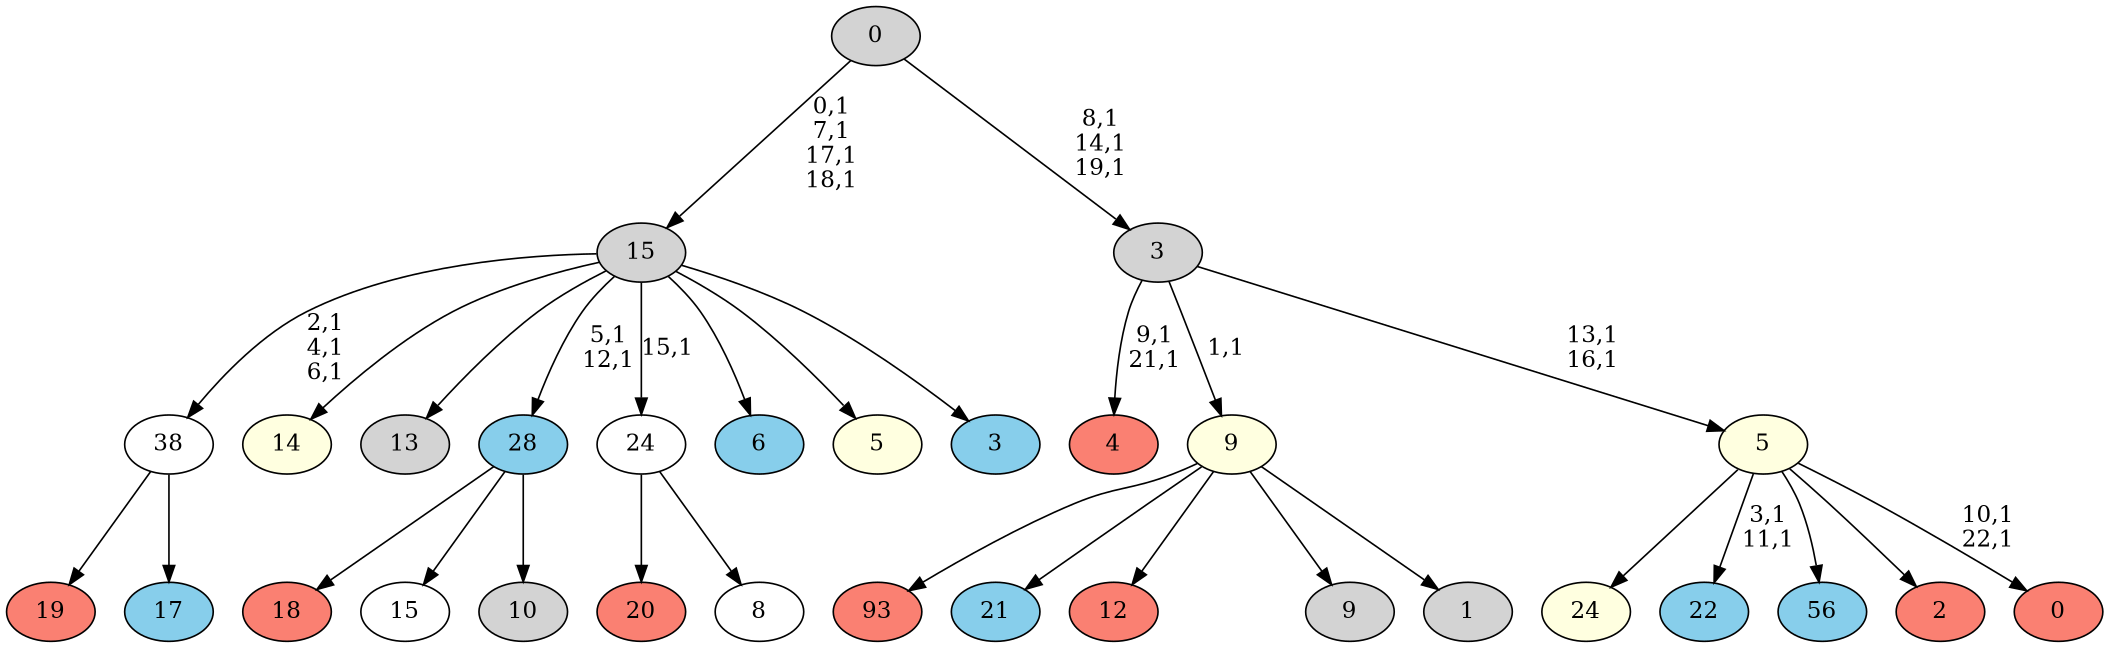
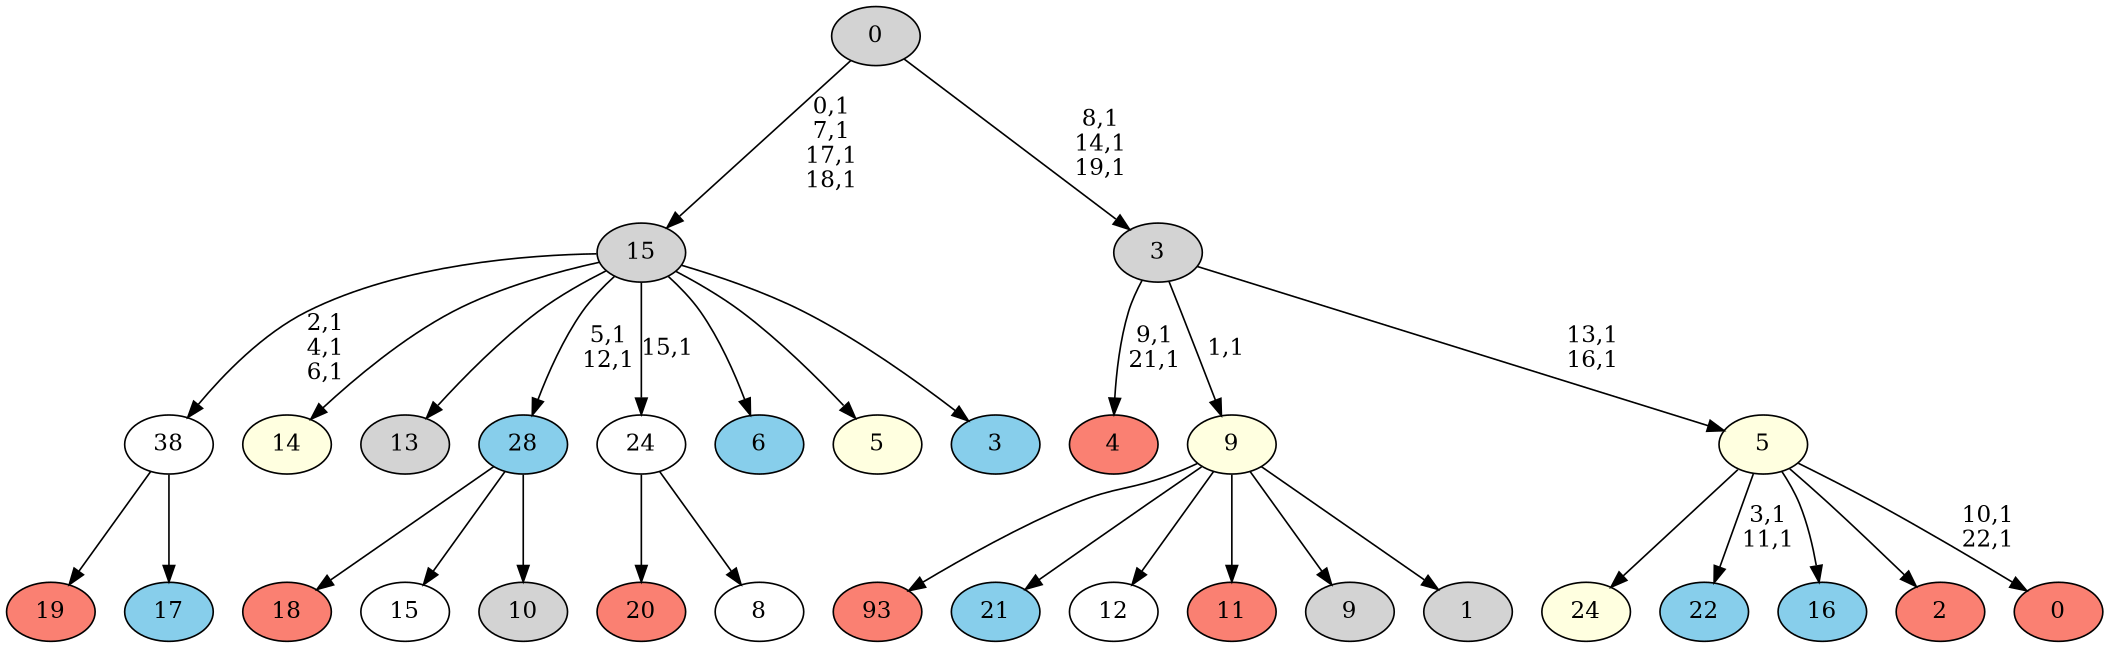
(1114, 612) -> (1114, 612)
none -> (1232, 612)
(1822, 612) -> (1822, 612)
